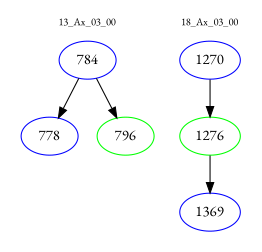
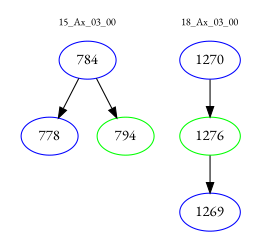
(88, 23) -> (88, 23)
(126, 136) -> (126, 136)
(210, 212) -> (210, 212)
